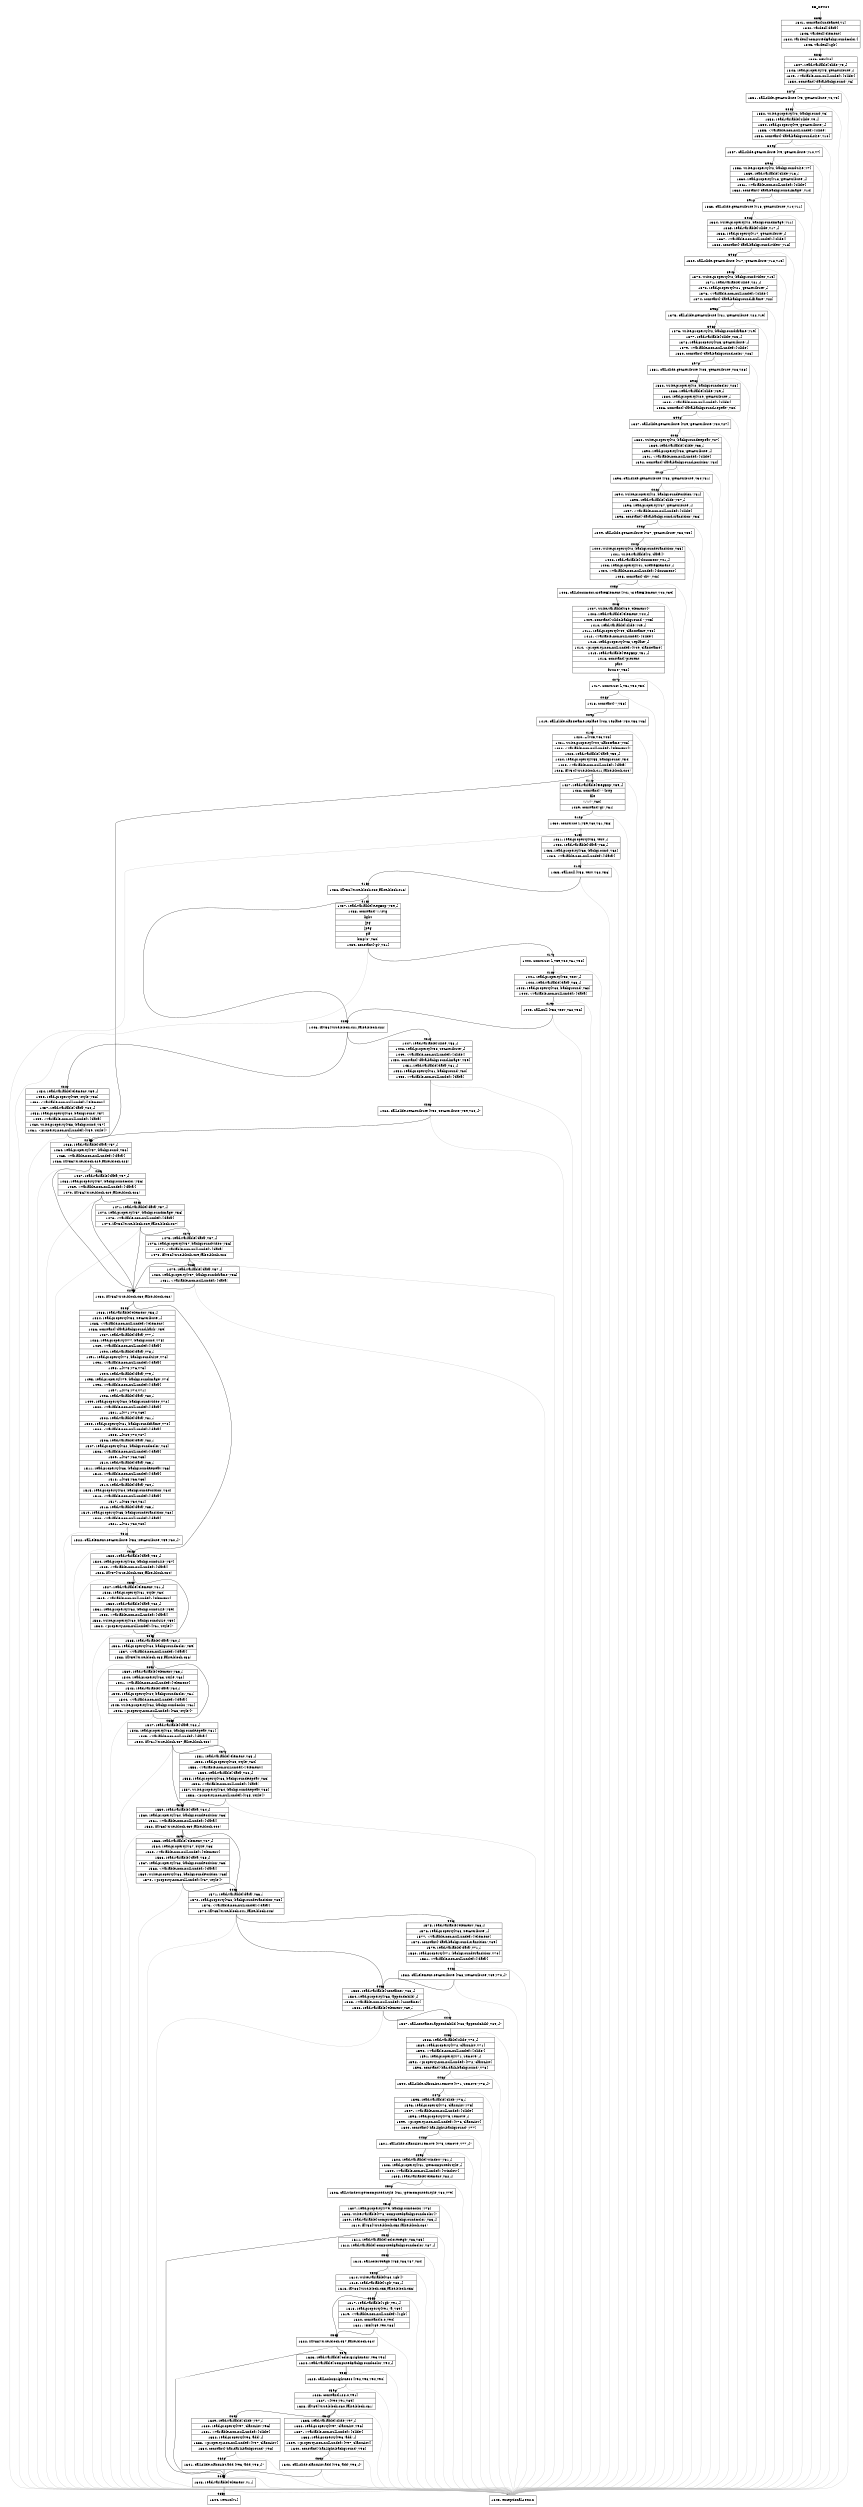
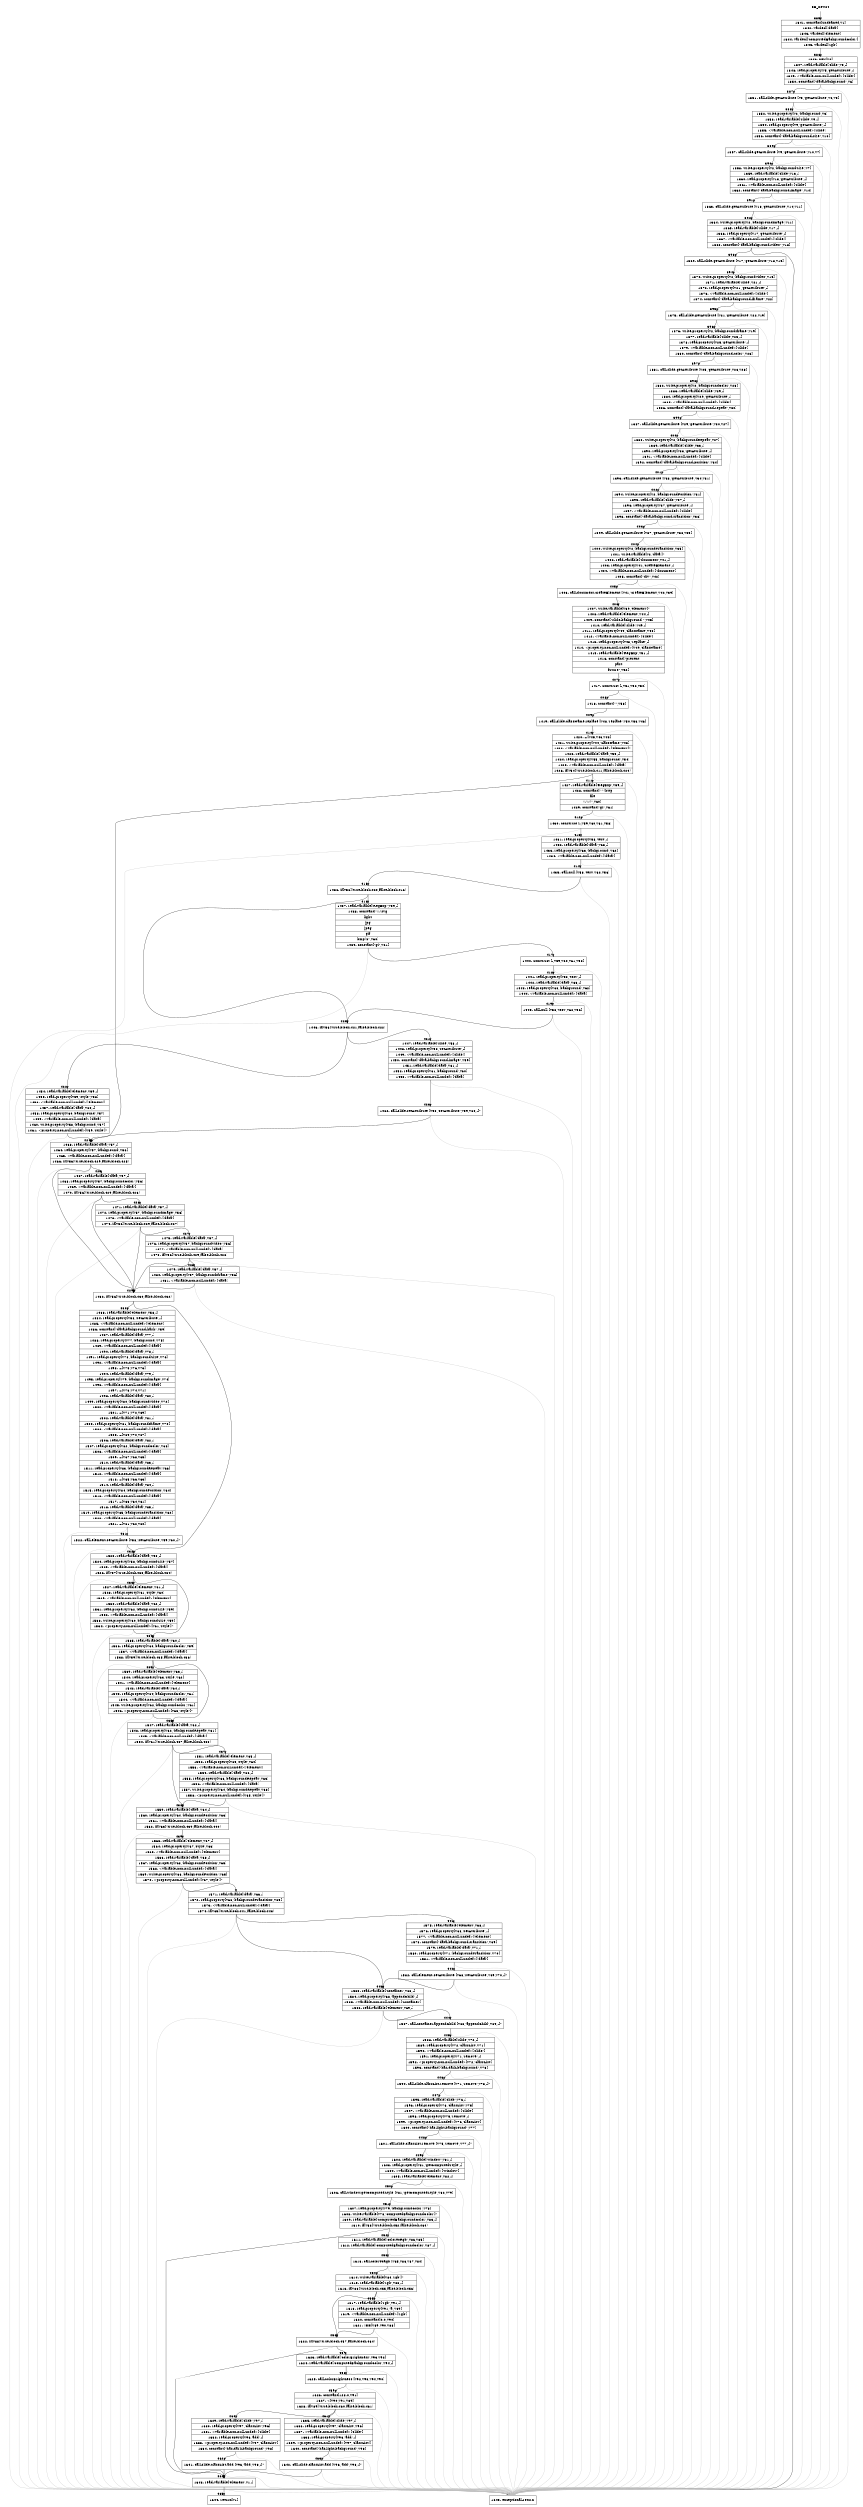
(793, 1485) -> (793, 1485)
(230, 1838) -> none
